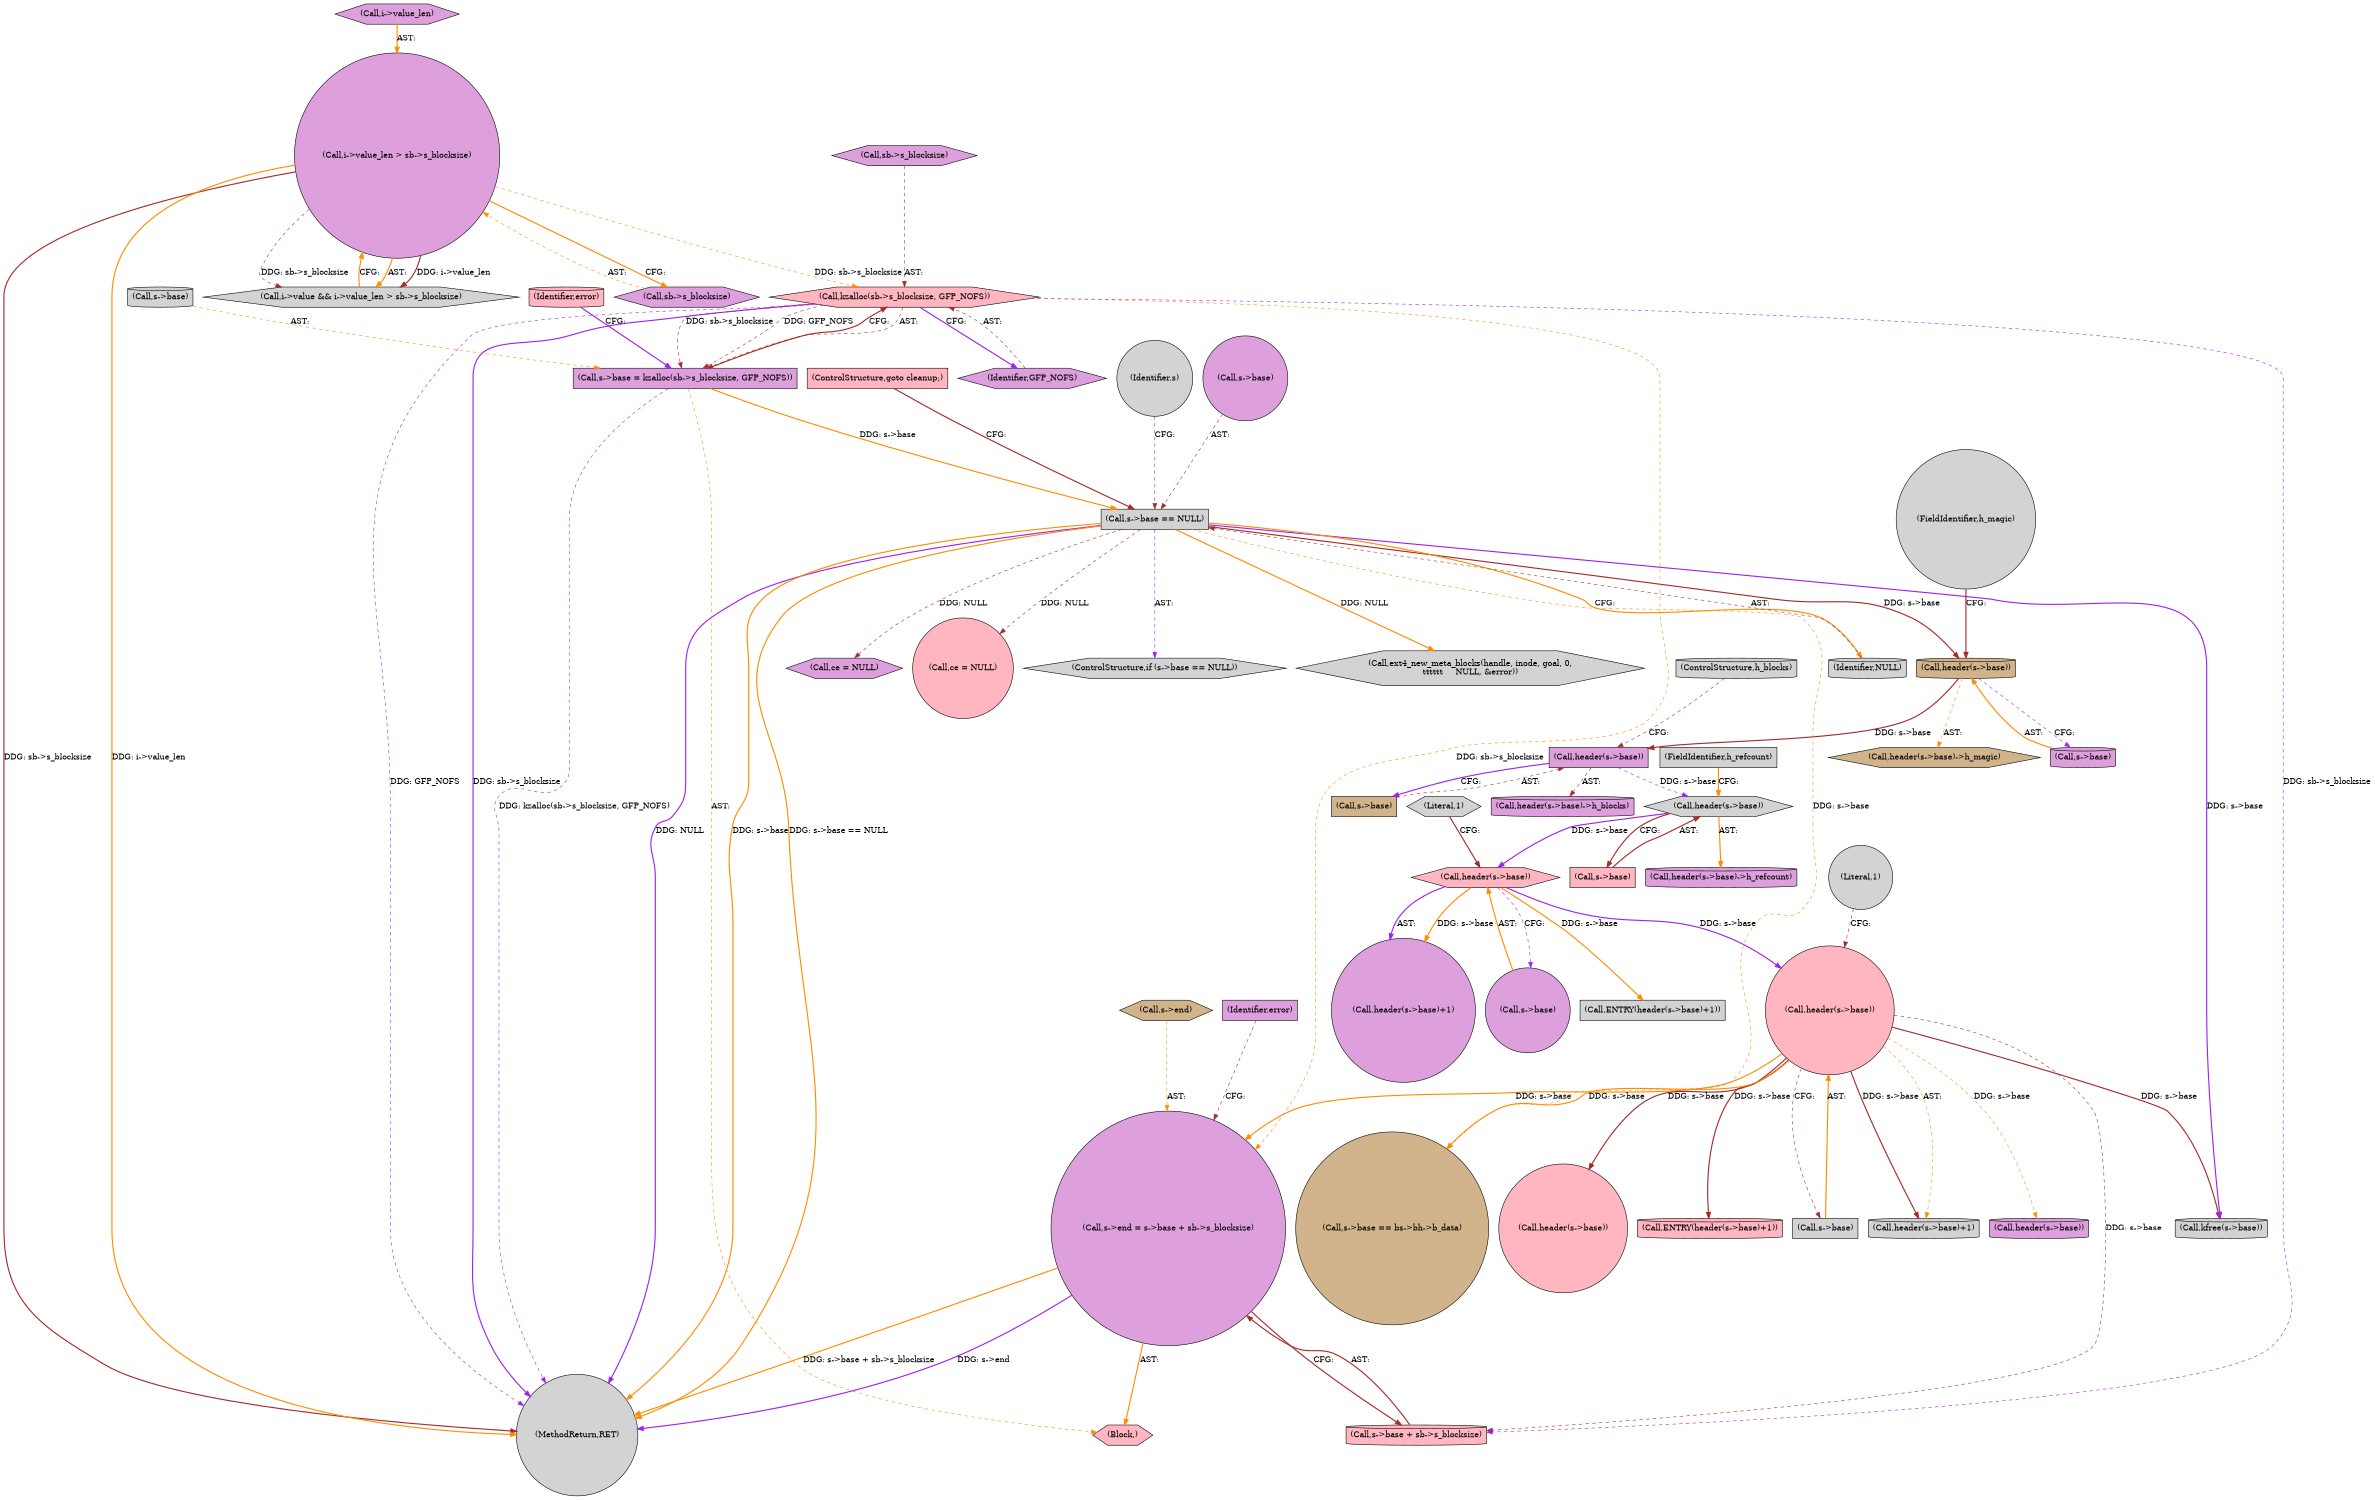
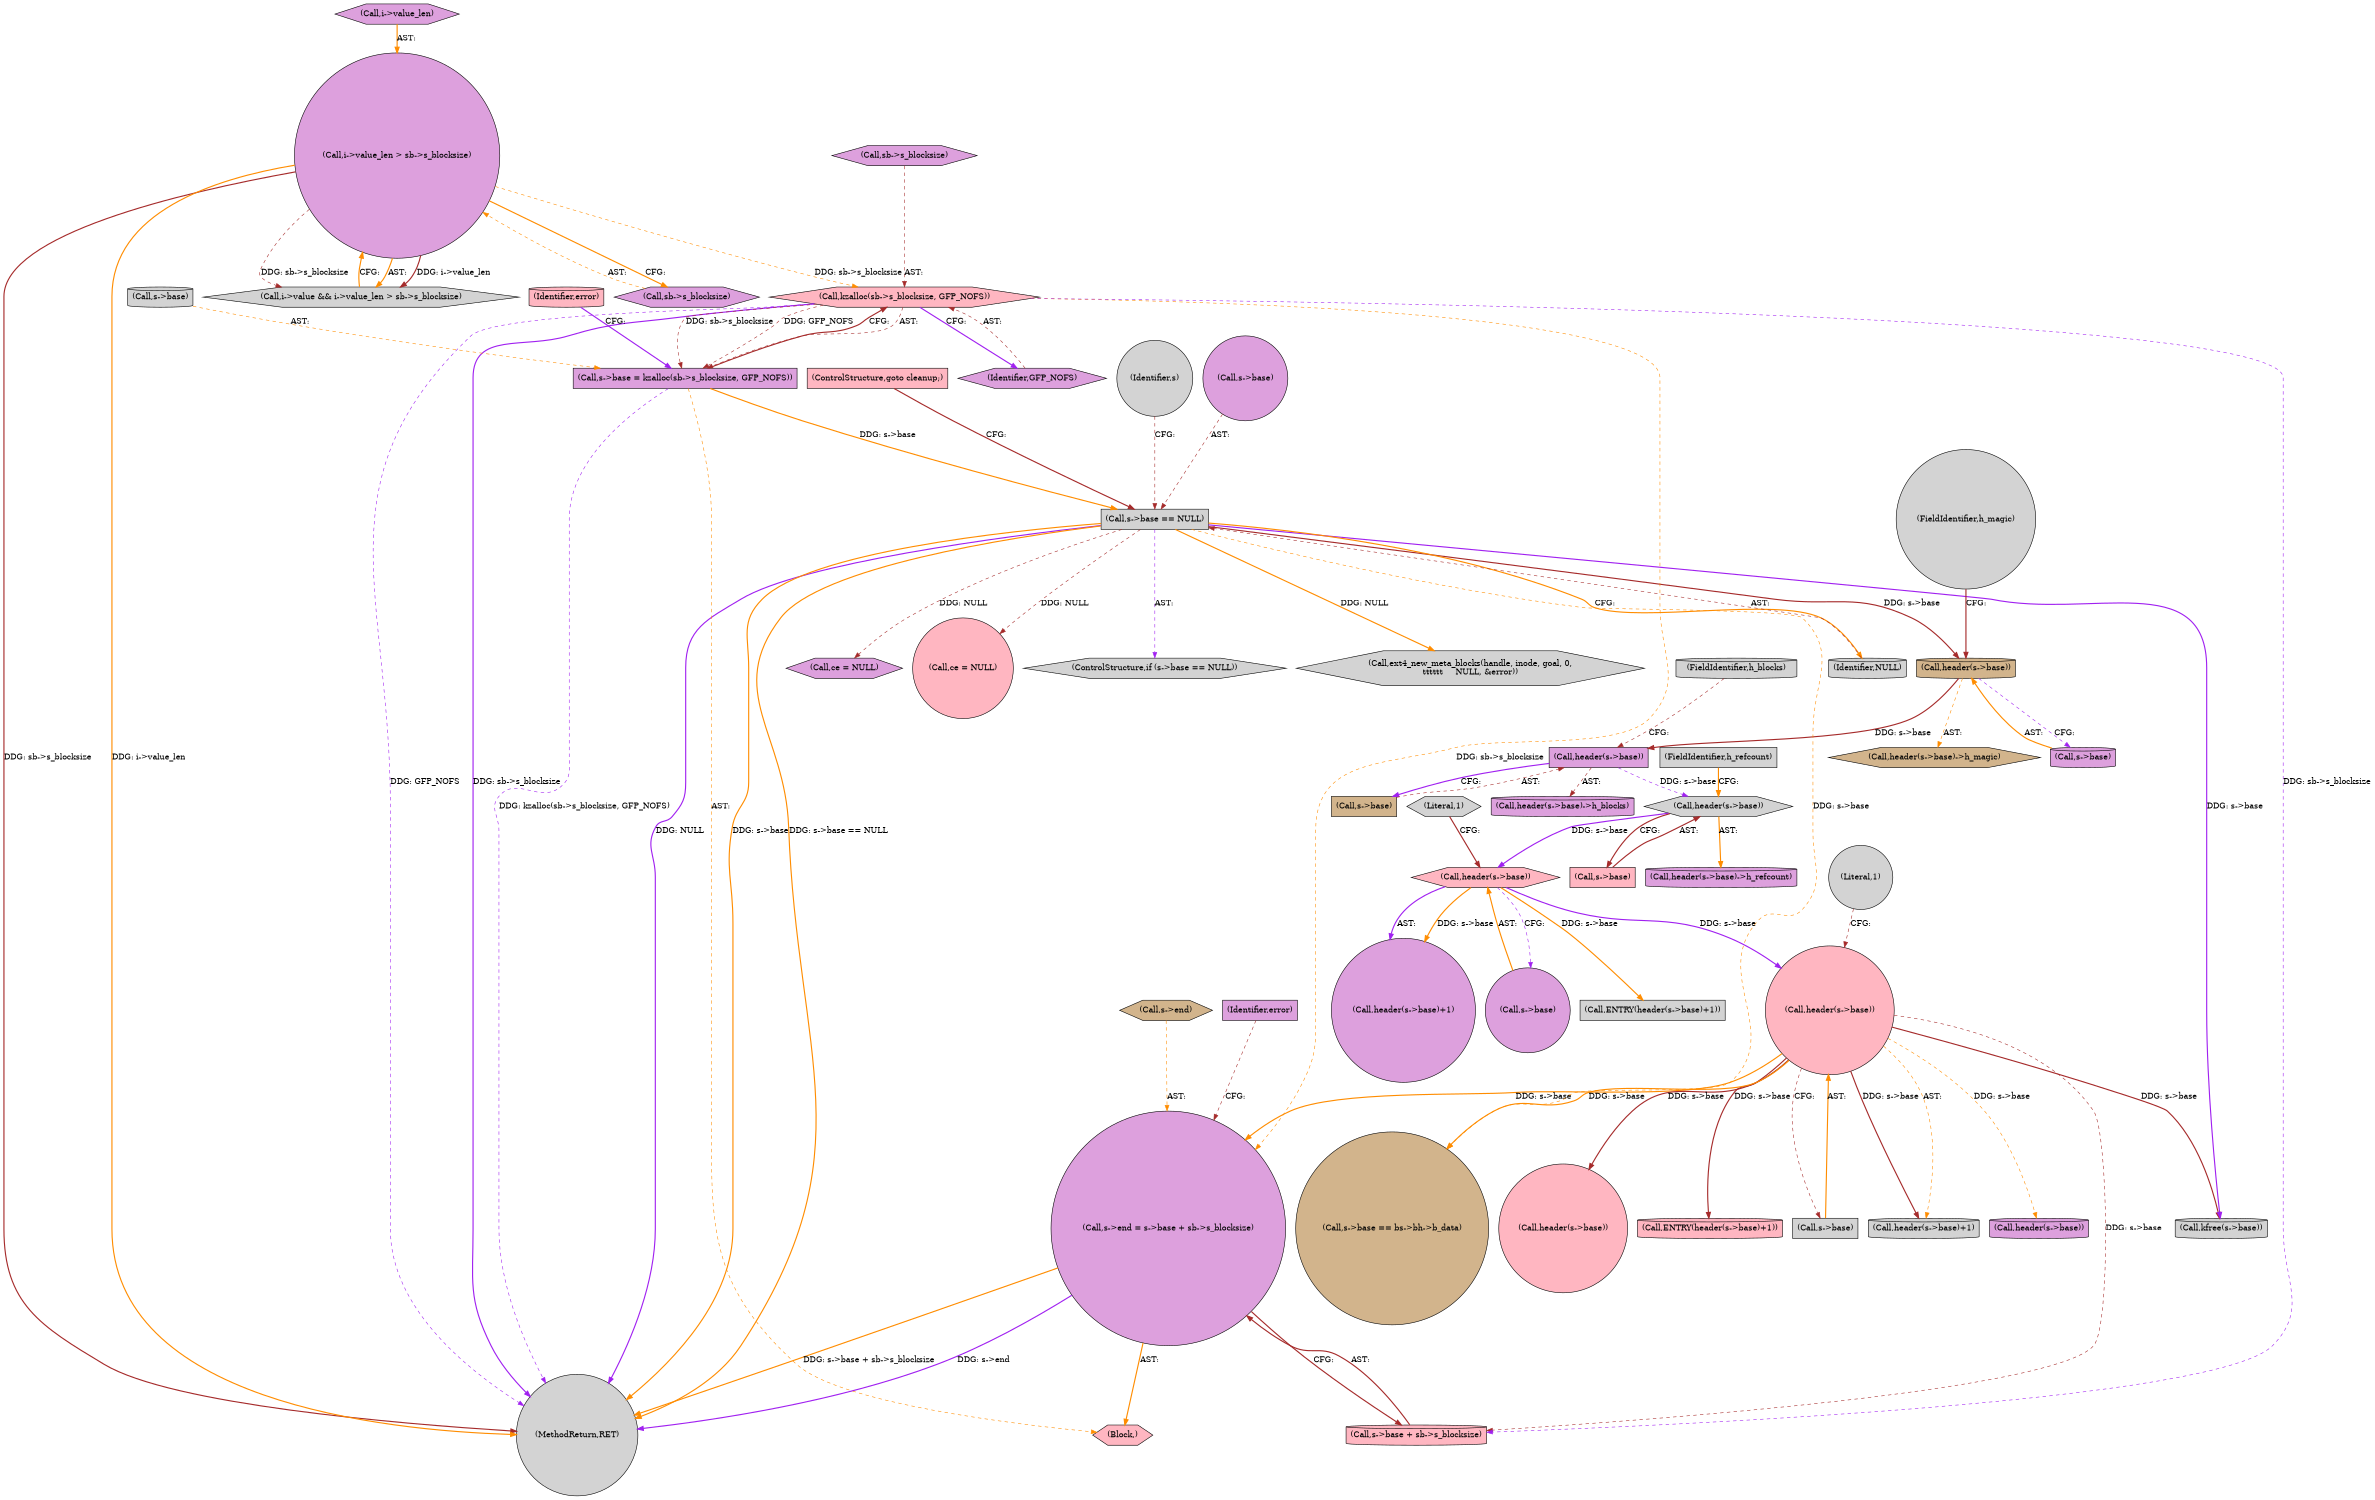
(1736, 668) -> (1736, 668)
